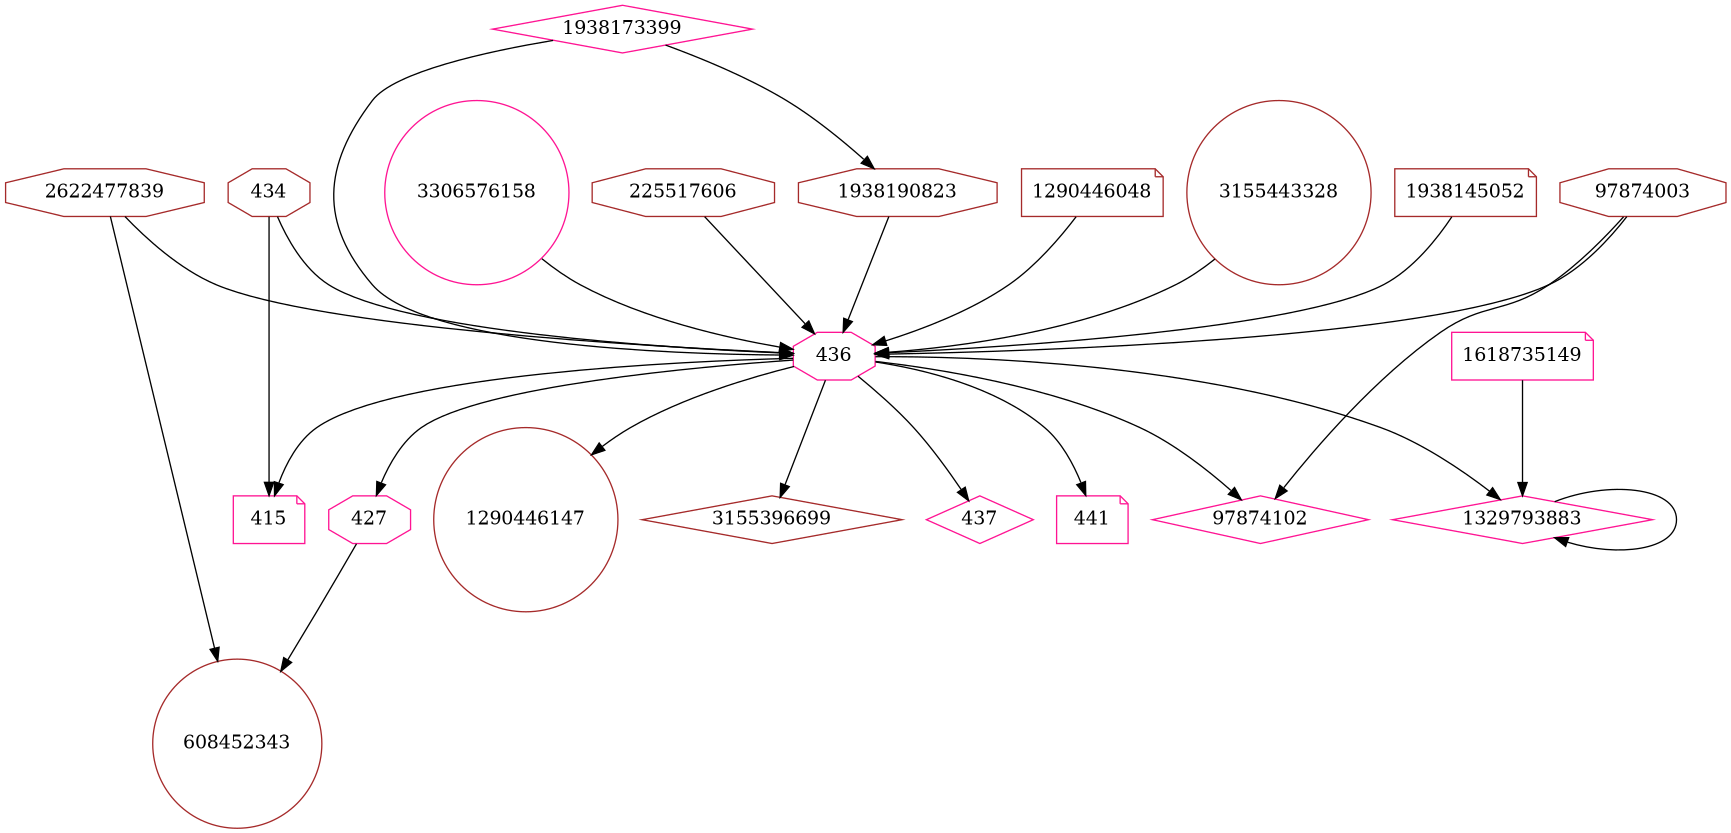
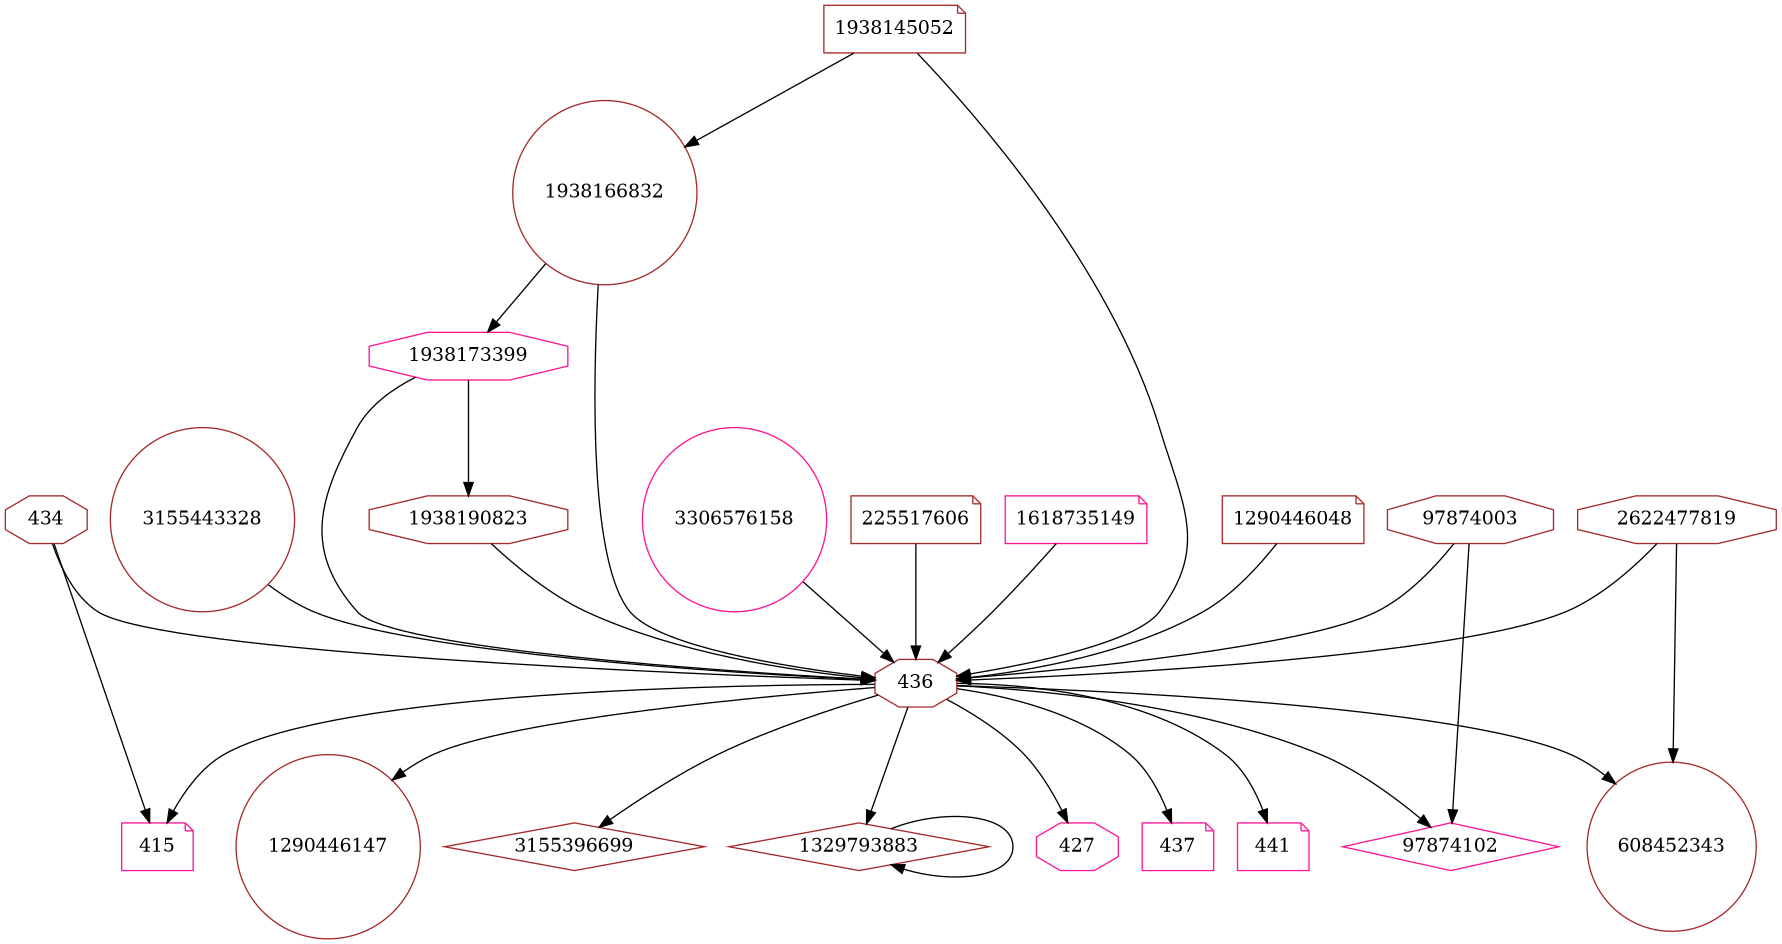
(622, 29) -> (468, 356)
(105, 193) -> (1677, 520)
none -> (605, 193)
(683, 193) -> (916, 520)
(834, 356) -> (916, 683)
(1523, 431) -> (1004, 600)
(980, 520) -> (1178, 847)
(1523, 520) -> (859, 847)
(322, 602) -> (1286, 705)
